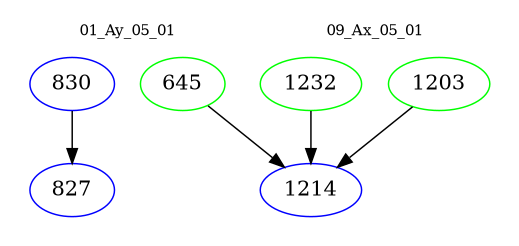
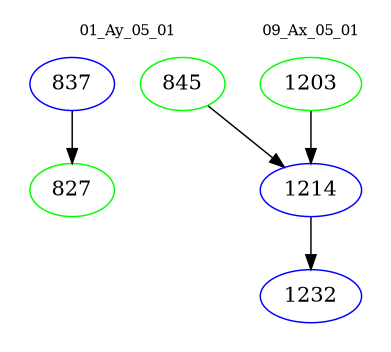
(72, 84) -> (72, 84)
(183, 84) -> (183, 84)
(311, 84) -> (311, 296)
(311, 130) -> (311, 236)
(72, 190) -> (72, 190)
